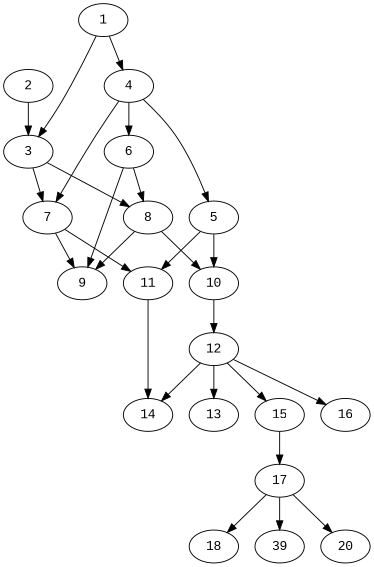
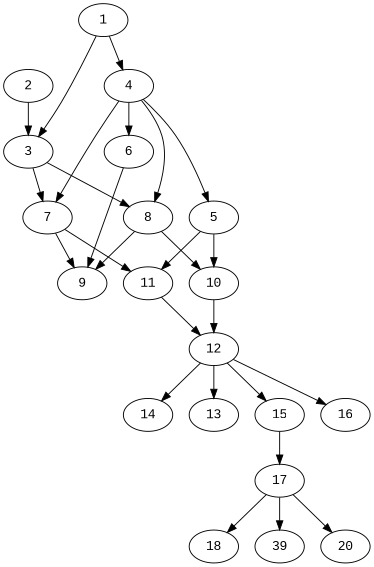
(137, 180) -> (164, 144)
(148, 344) -> (178, 313)
